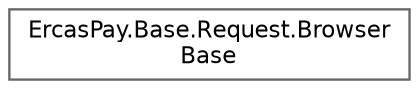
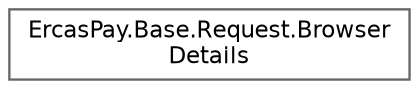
(209, 44) -> (209, 44)
